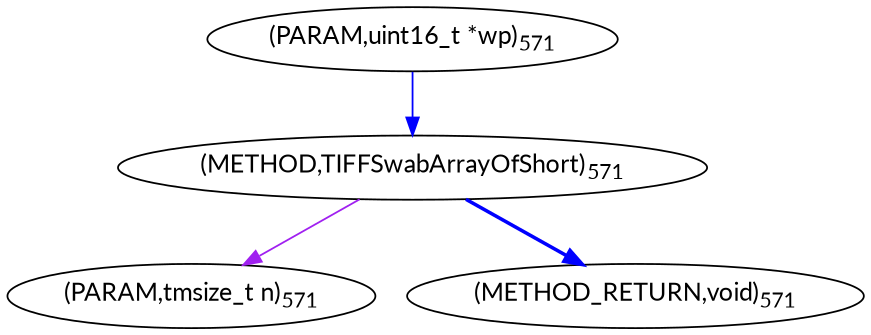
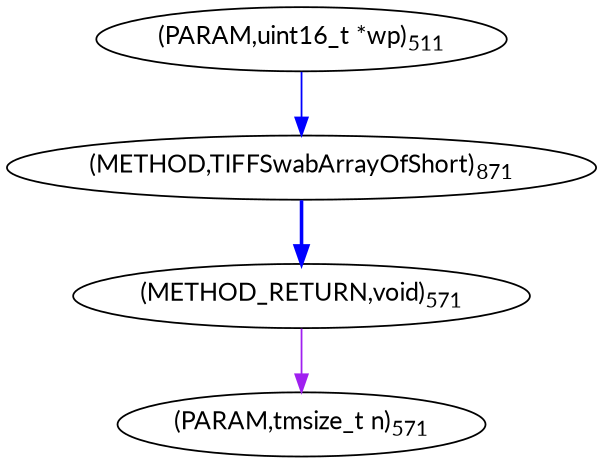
(537, 37) -> (426, 37)
(606, 165) -> (495, 165)
(310, 228) -> (302, 351)
